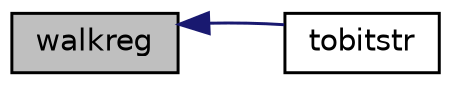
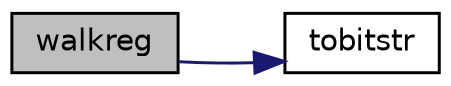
(247, 23) -> (217, 63)
